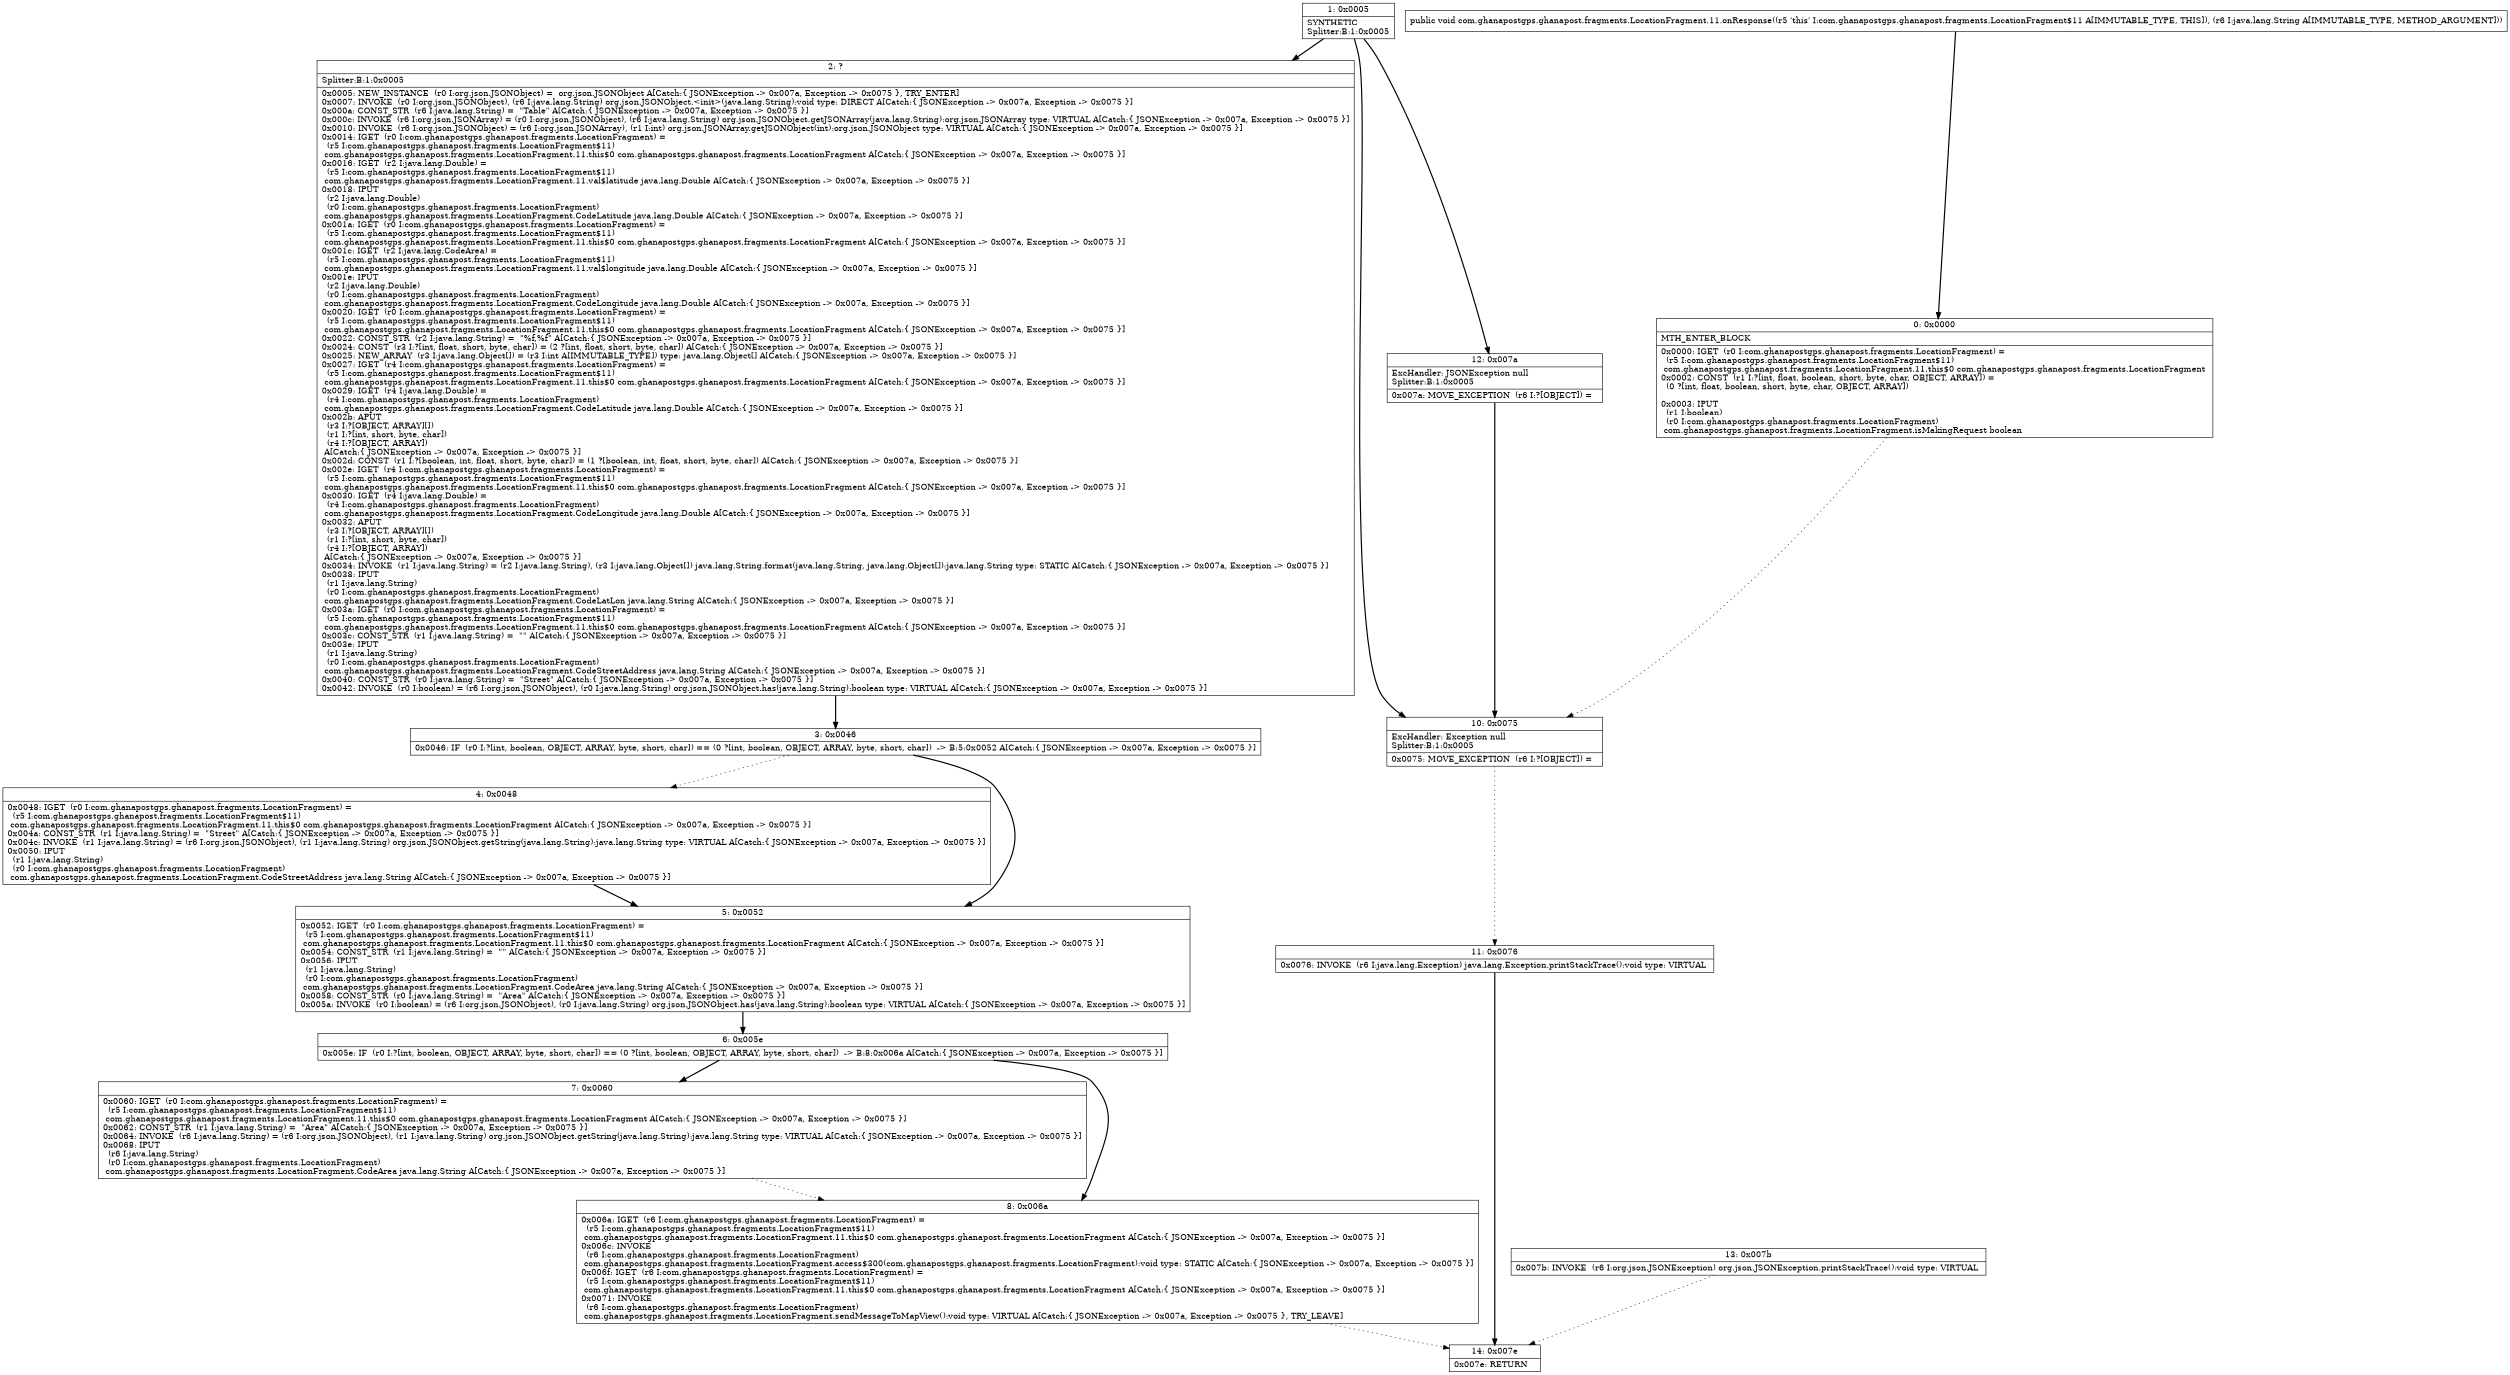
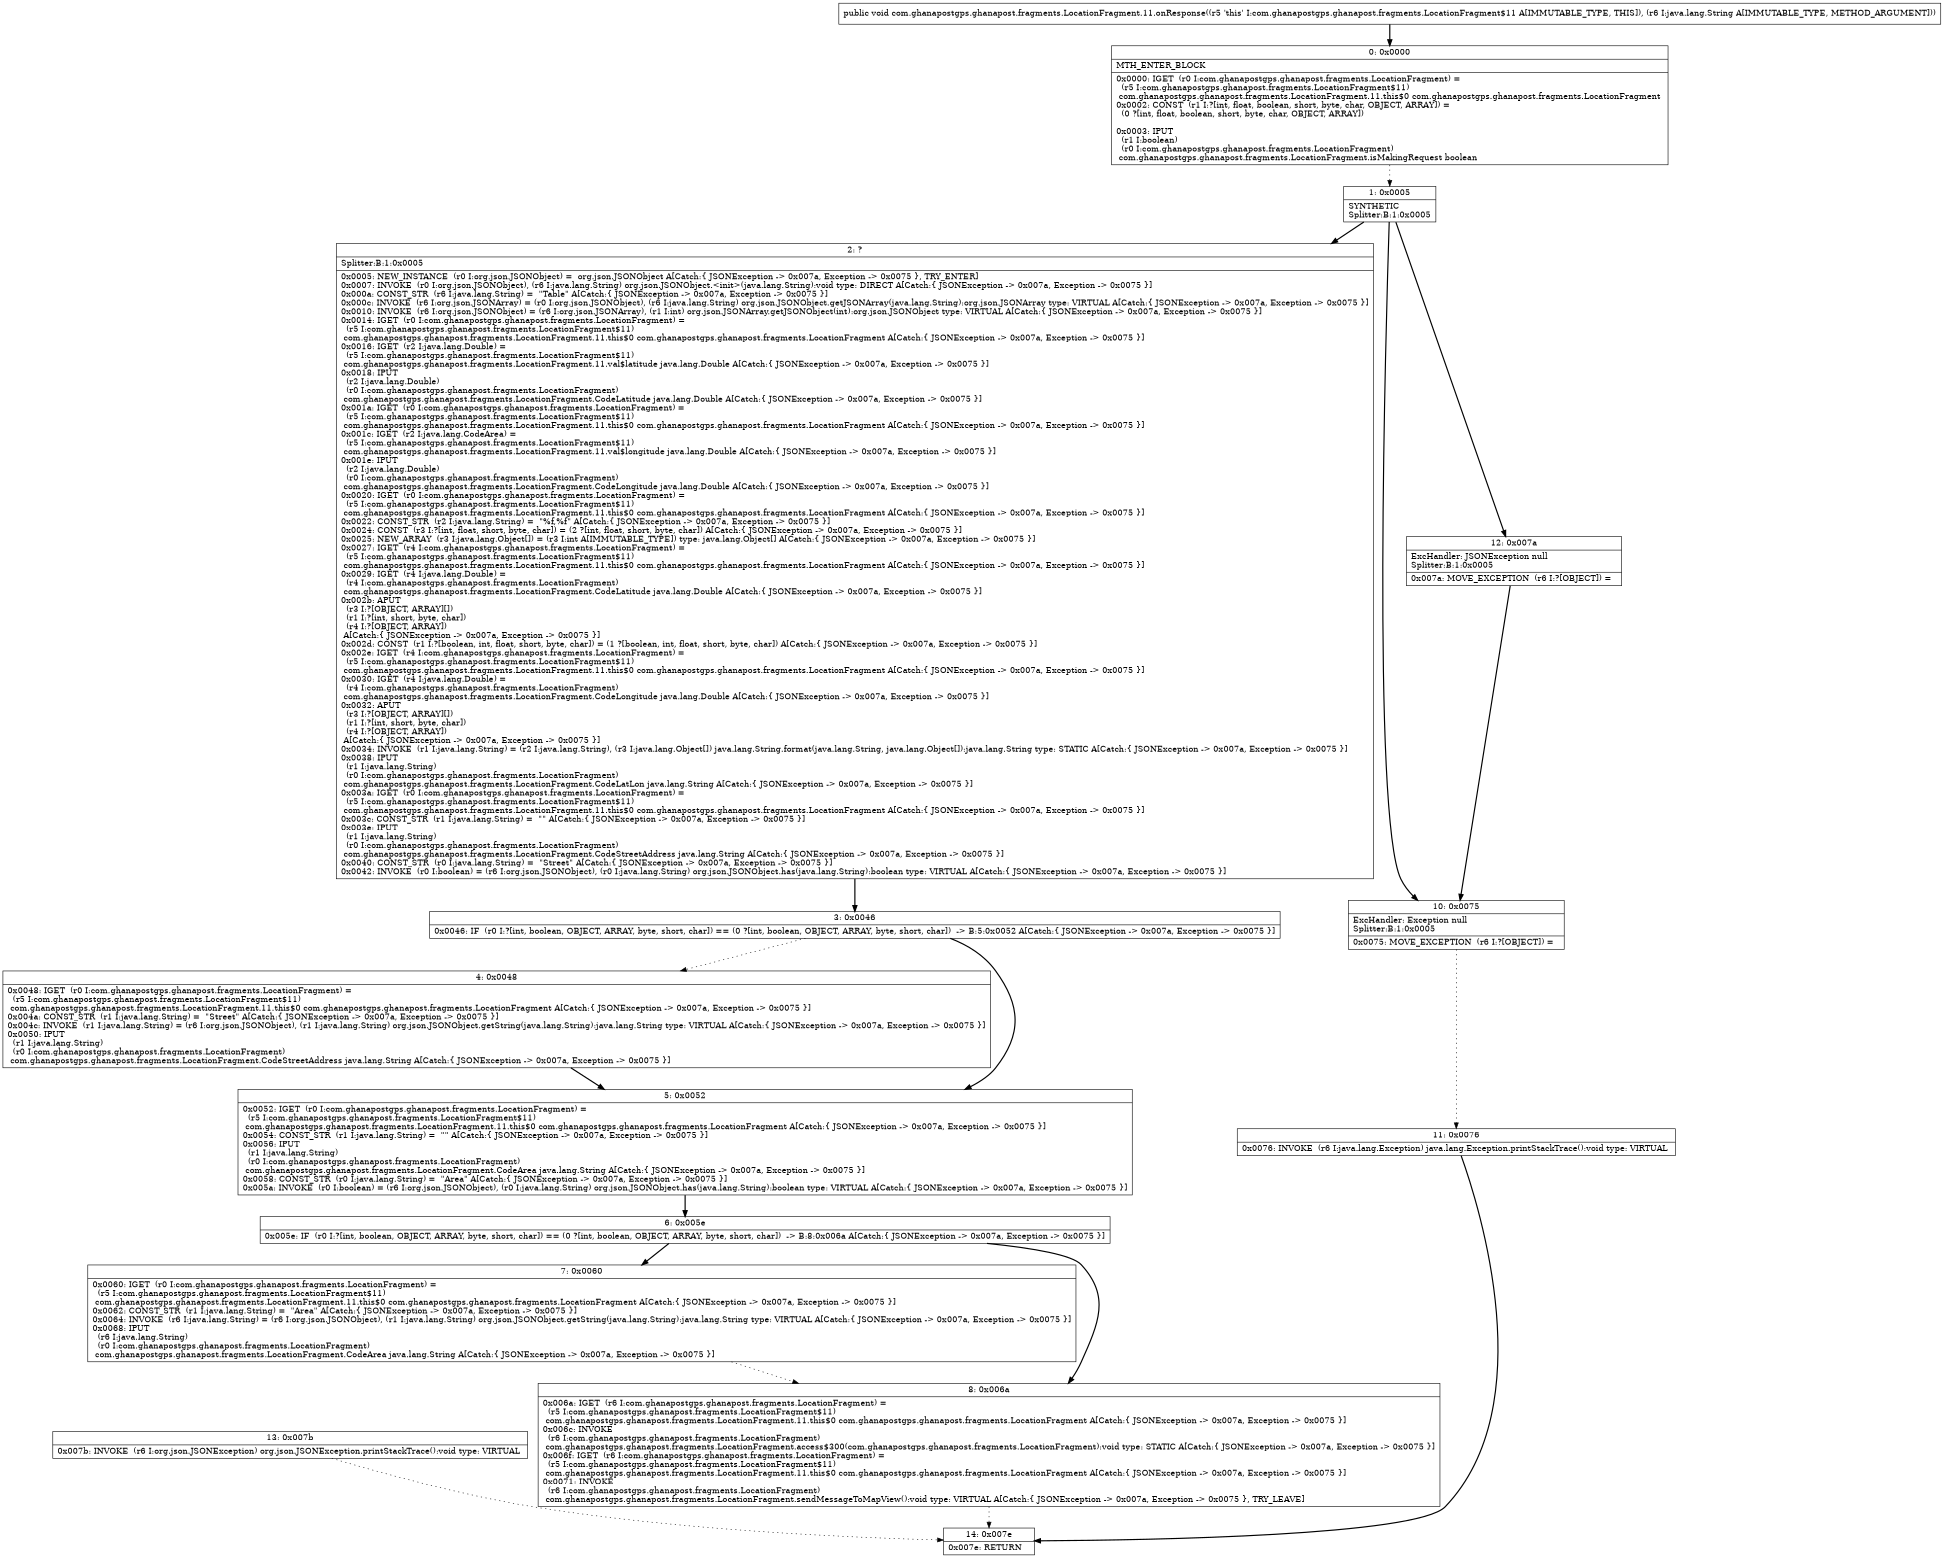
(1741, 590) -> (1390, 173)
